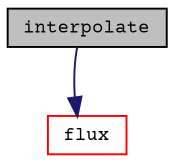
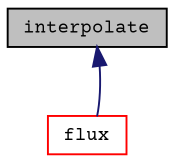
(74, 72) -> (100, 91)
